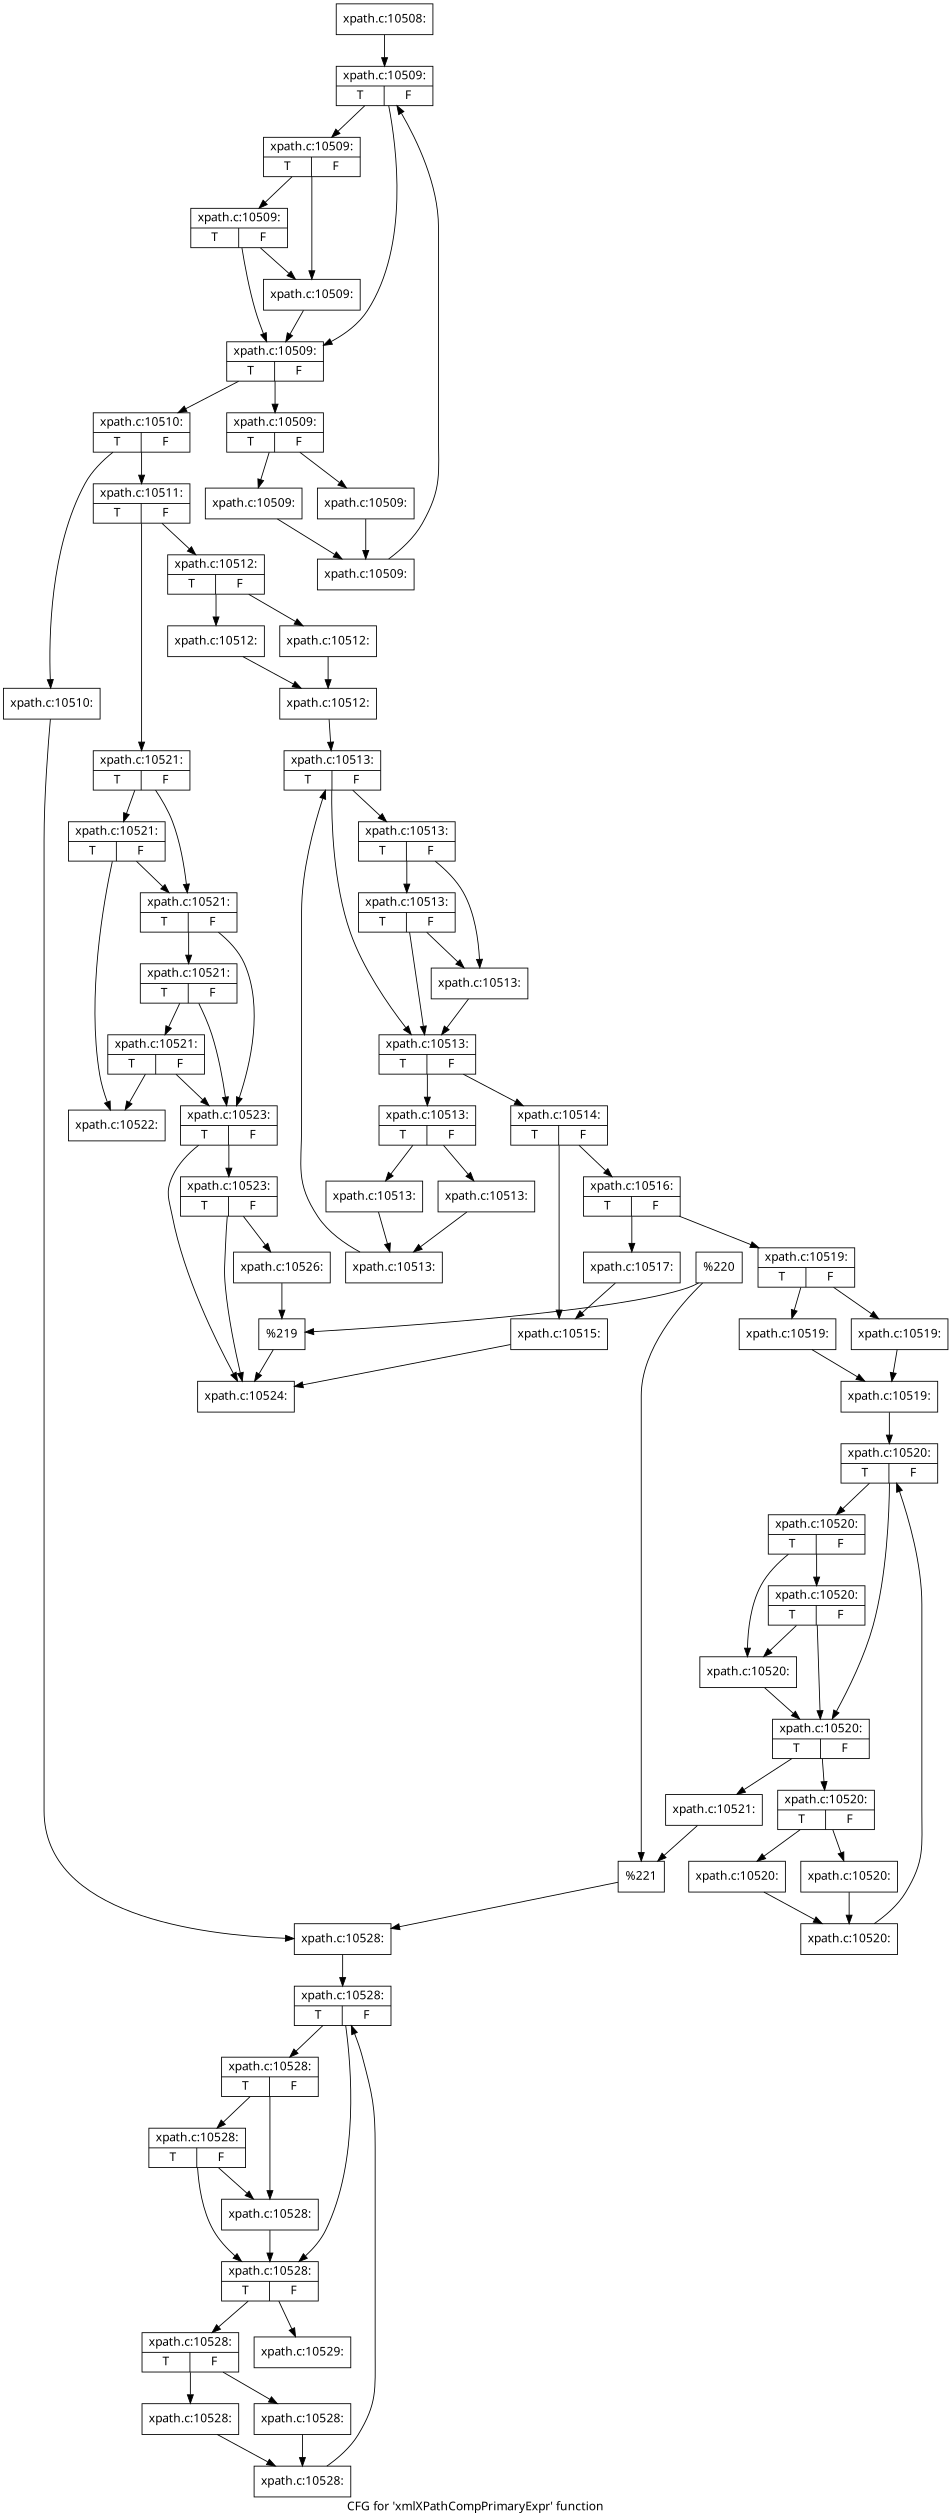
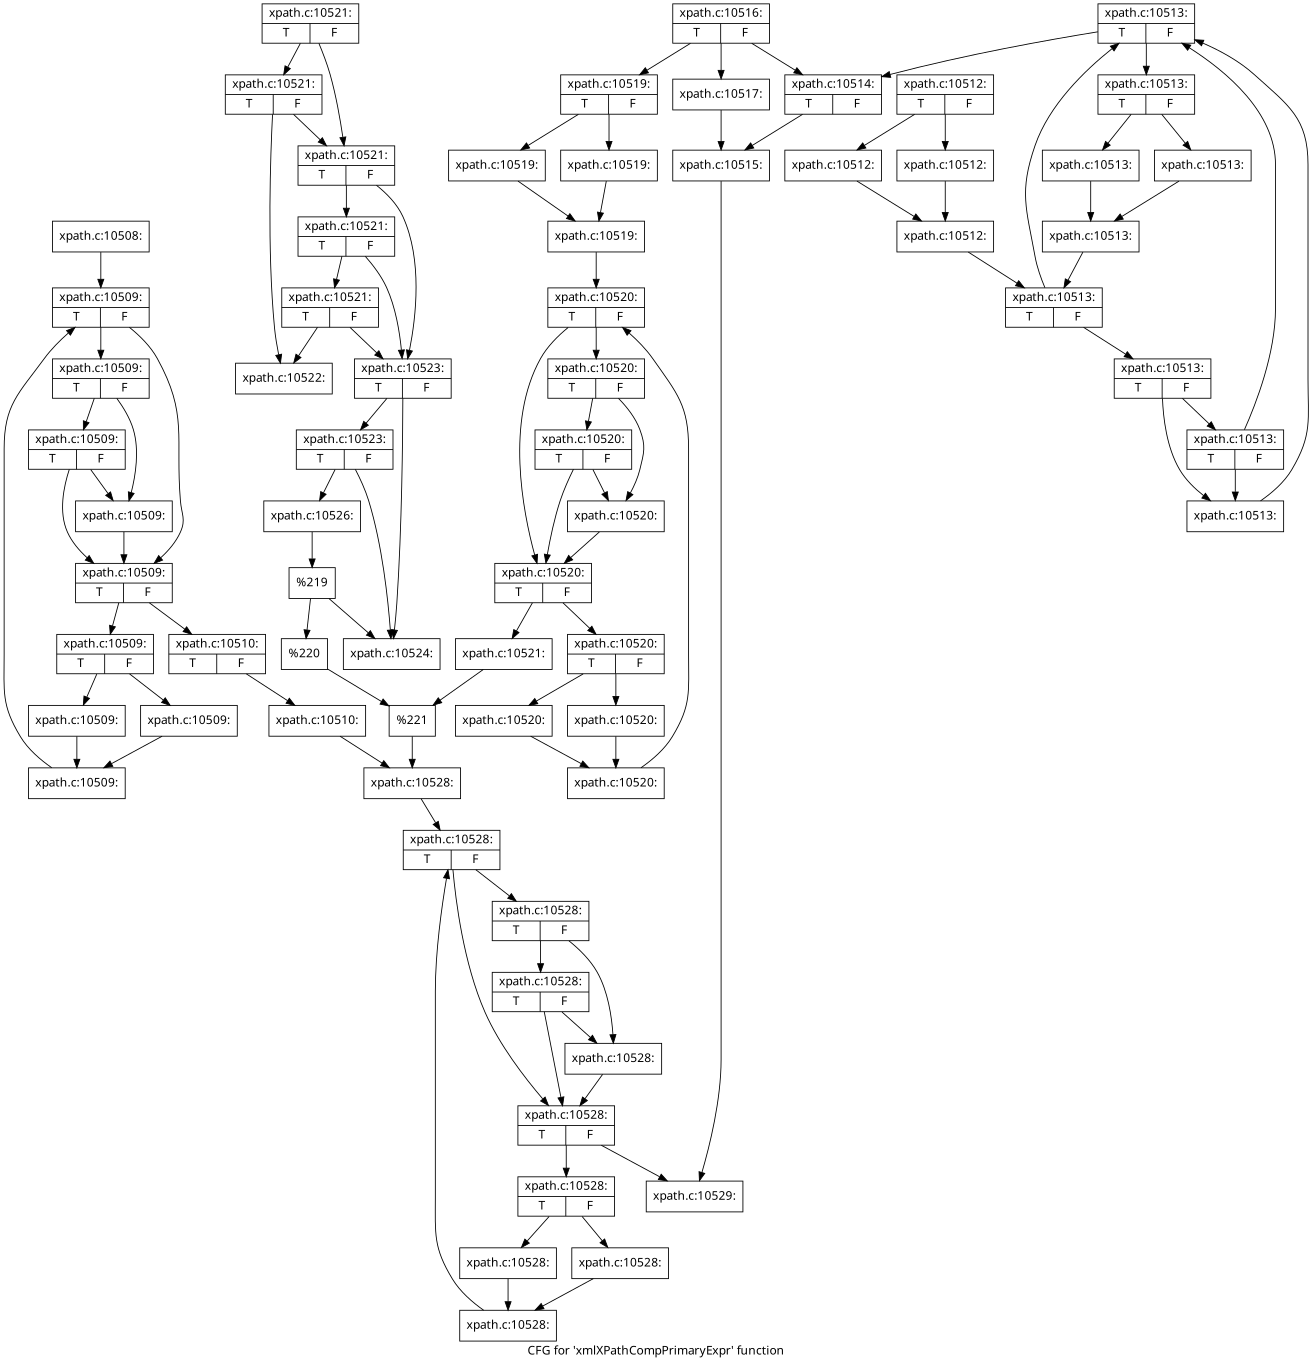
(142, 503) -> none
(592, 1158) -> (773, 57)
(508, 1317) -> (309, 614)
(407, 1365) -> (721, 678)
